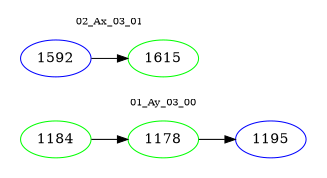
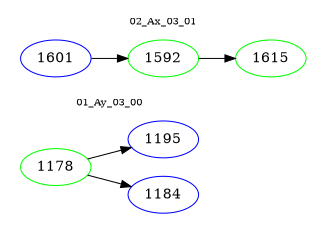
(56, 58) -> (163, 58)
none -> (56, 58)
(56, 139) -> (163, 195)
(104, 139) -> (104, 180)
